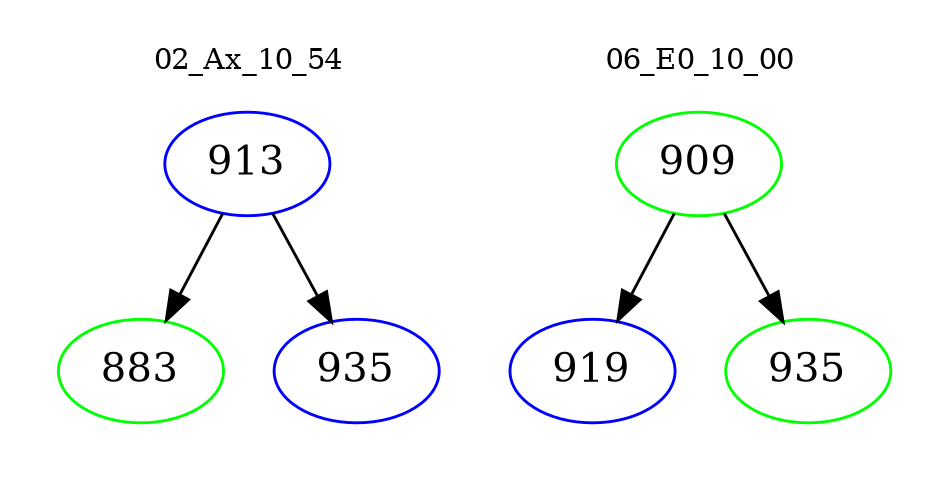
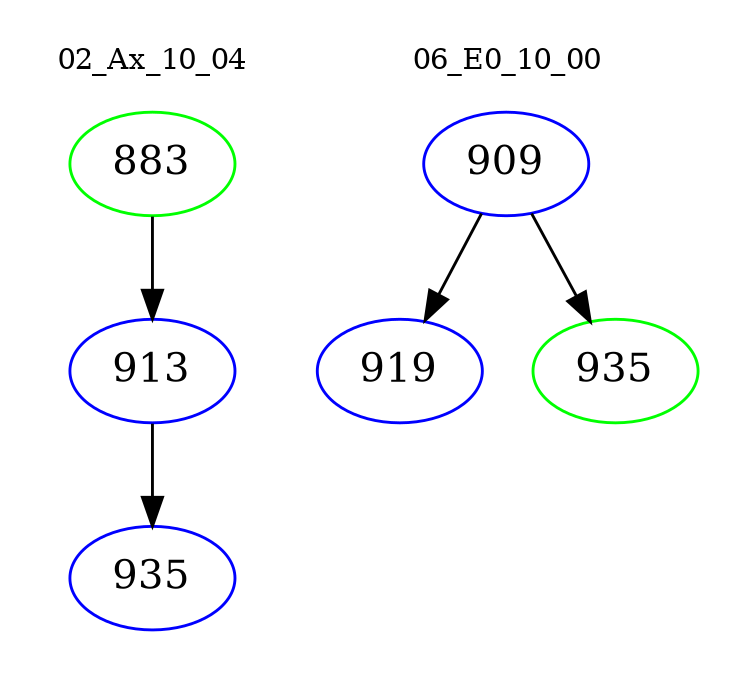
(249, 62) -> (152, 62)
(699, 164) -> (506, 164)
(201, 254) -> (152, 253)
